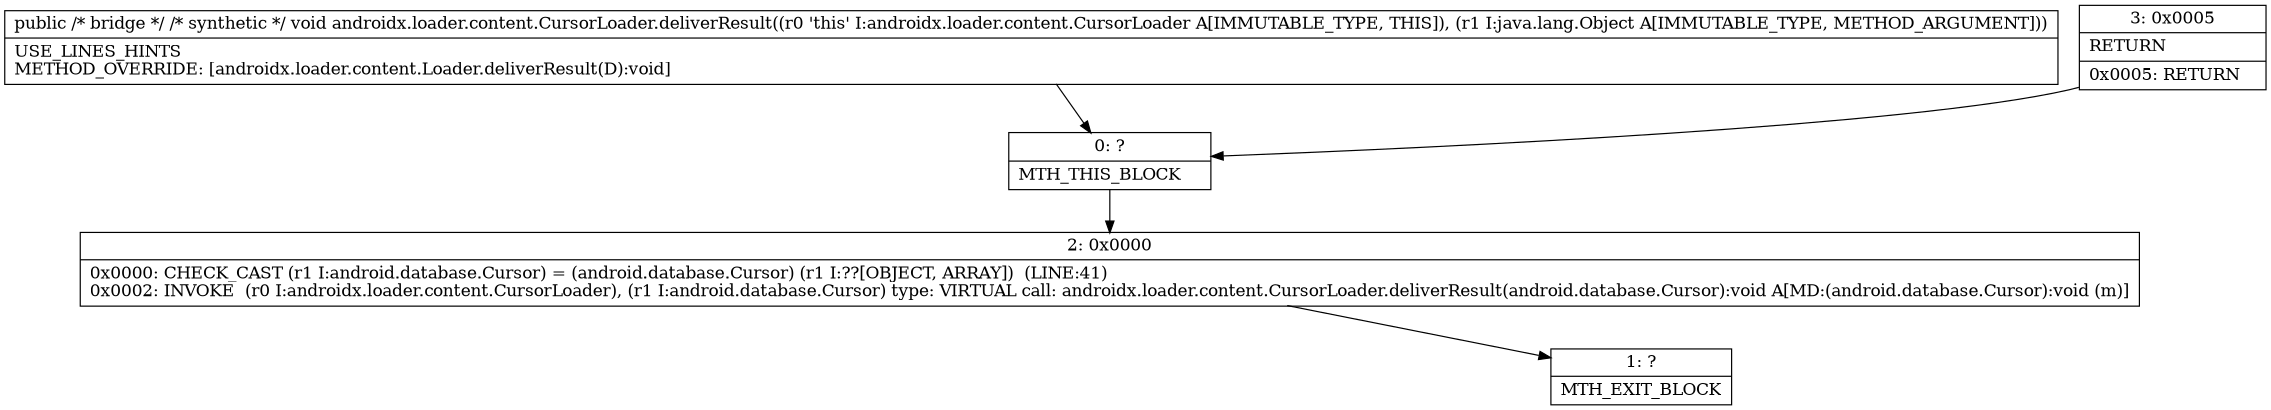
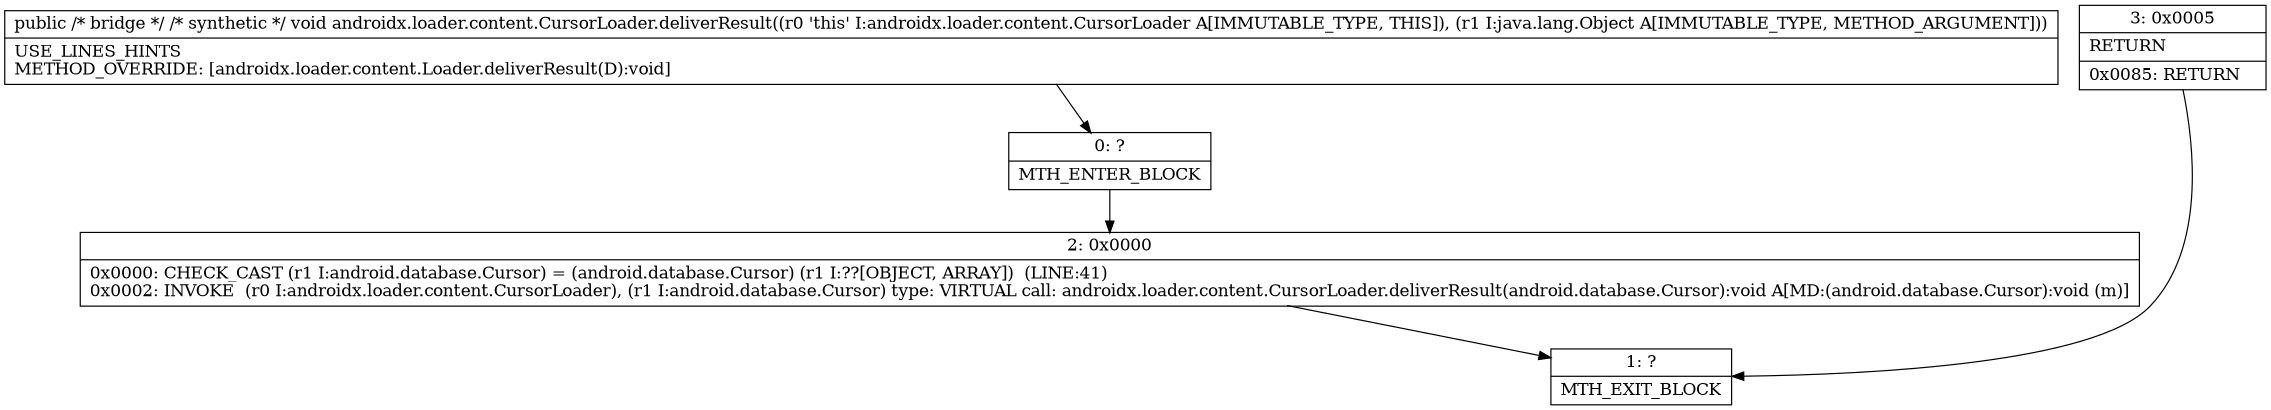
(2173, 75) -> (2173, 75)
(1652, 134) -> (2064, 345)
(1100, 175) -> (1110, 175)
